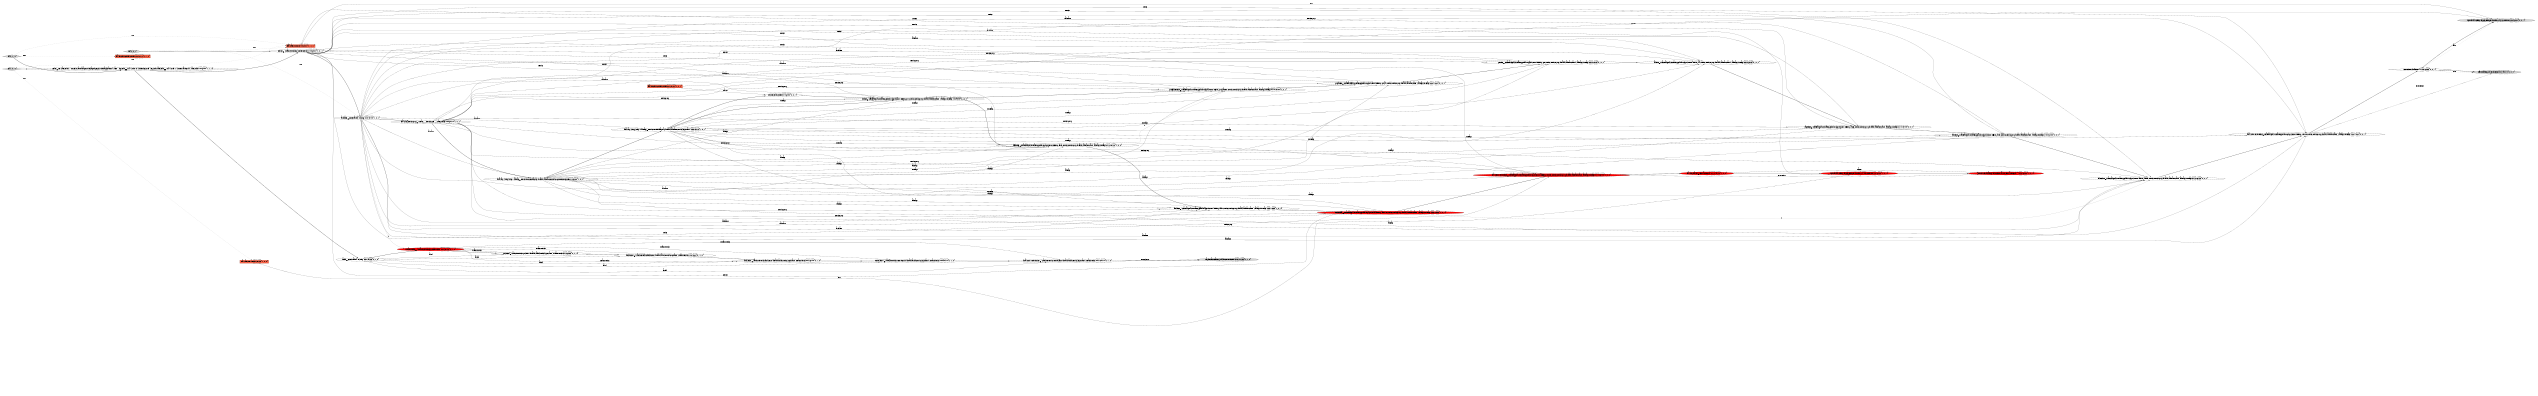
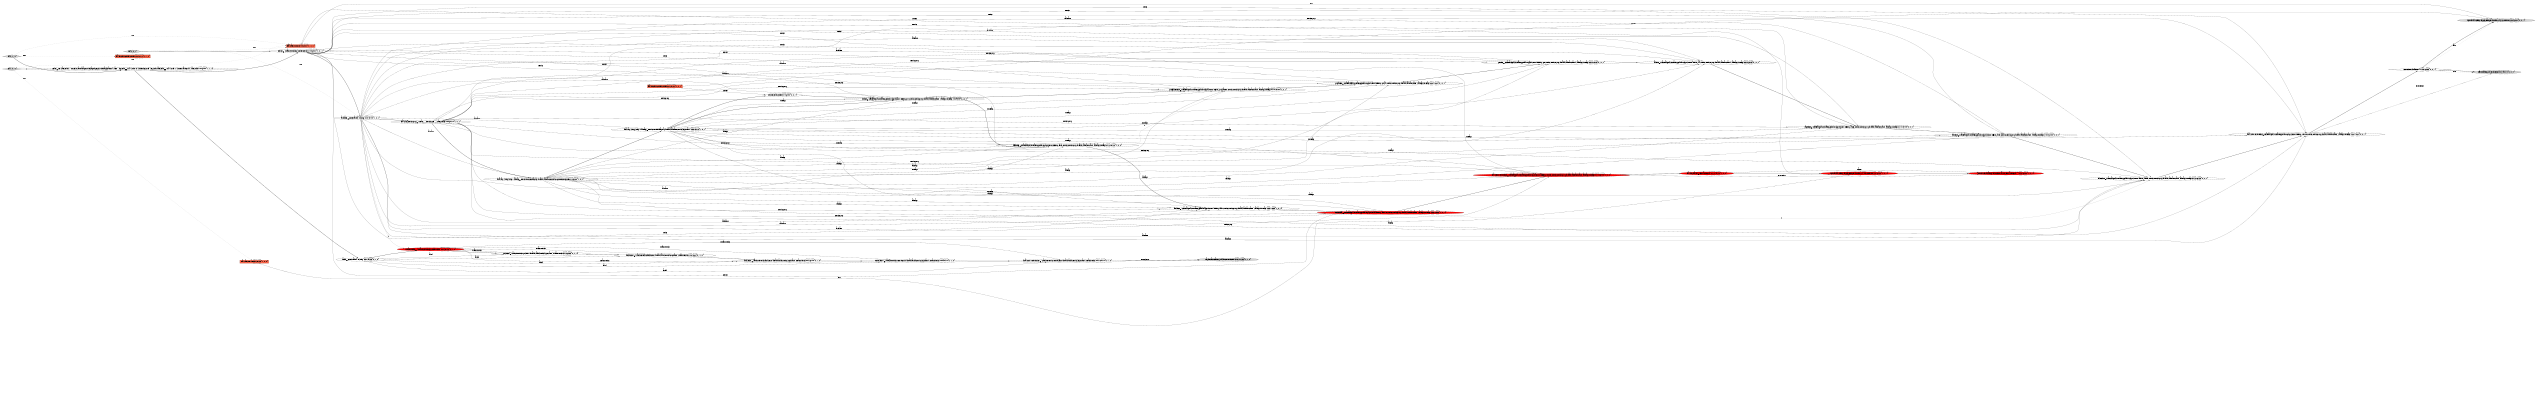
(725, 91) -> (725, 91)
